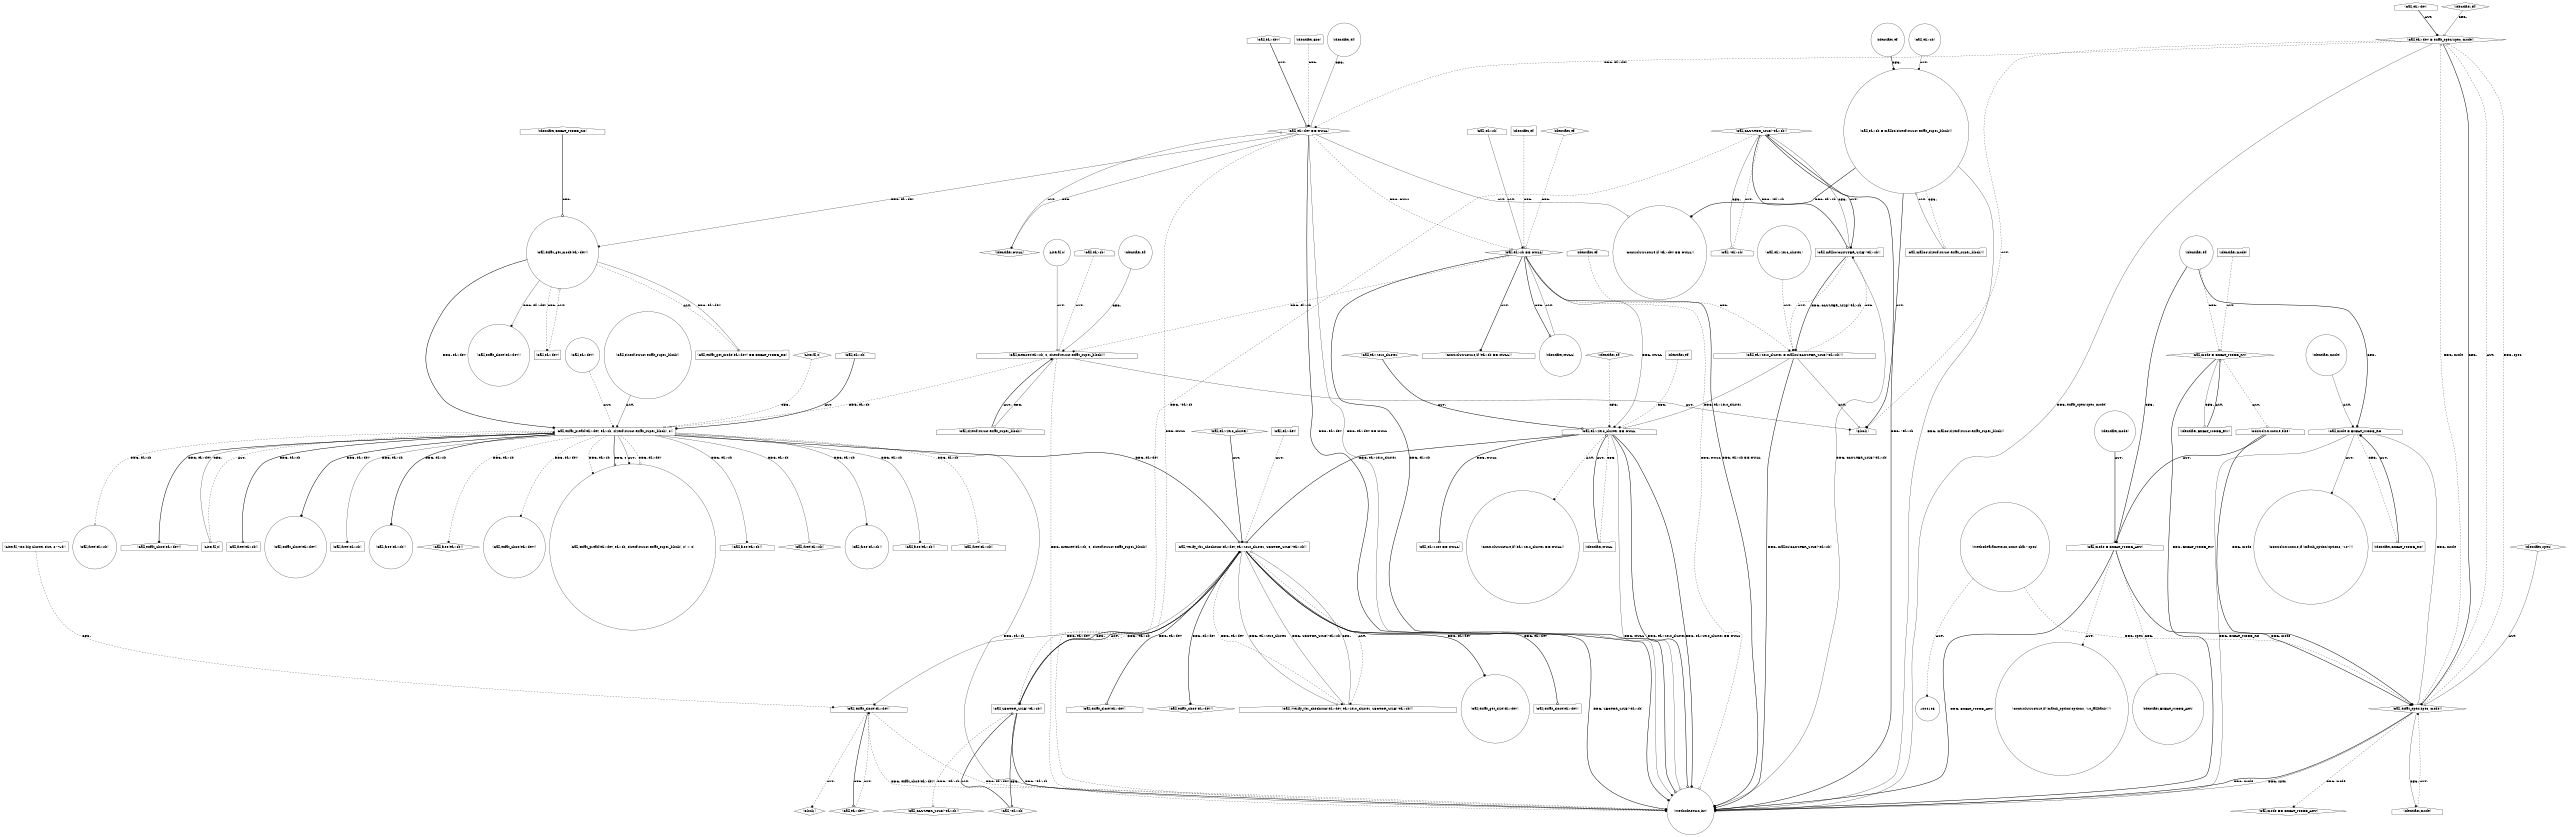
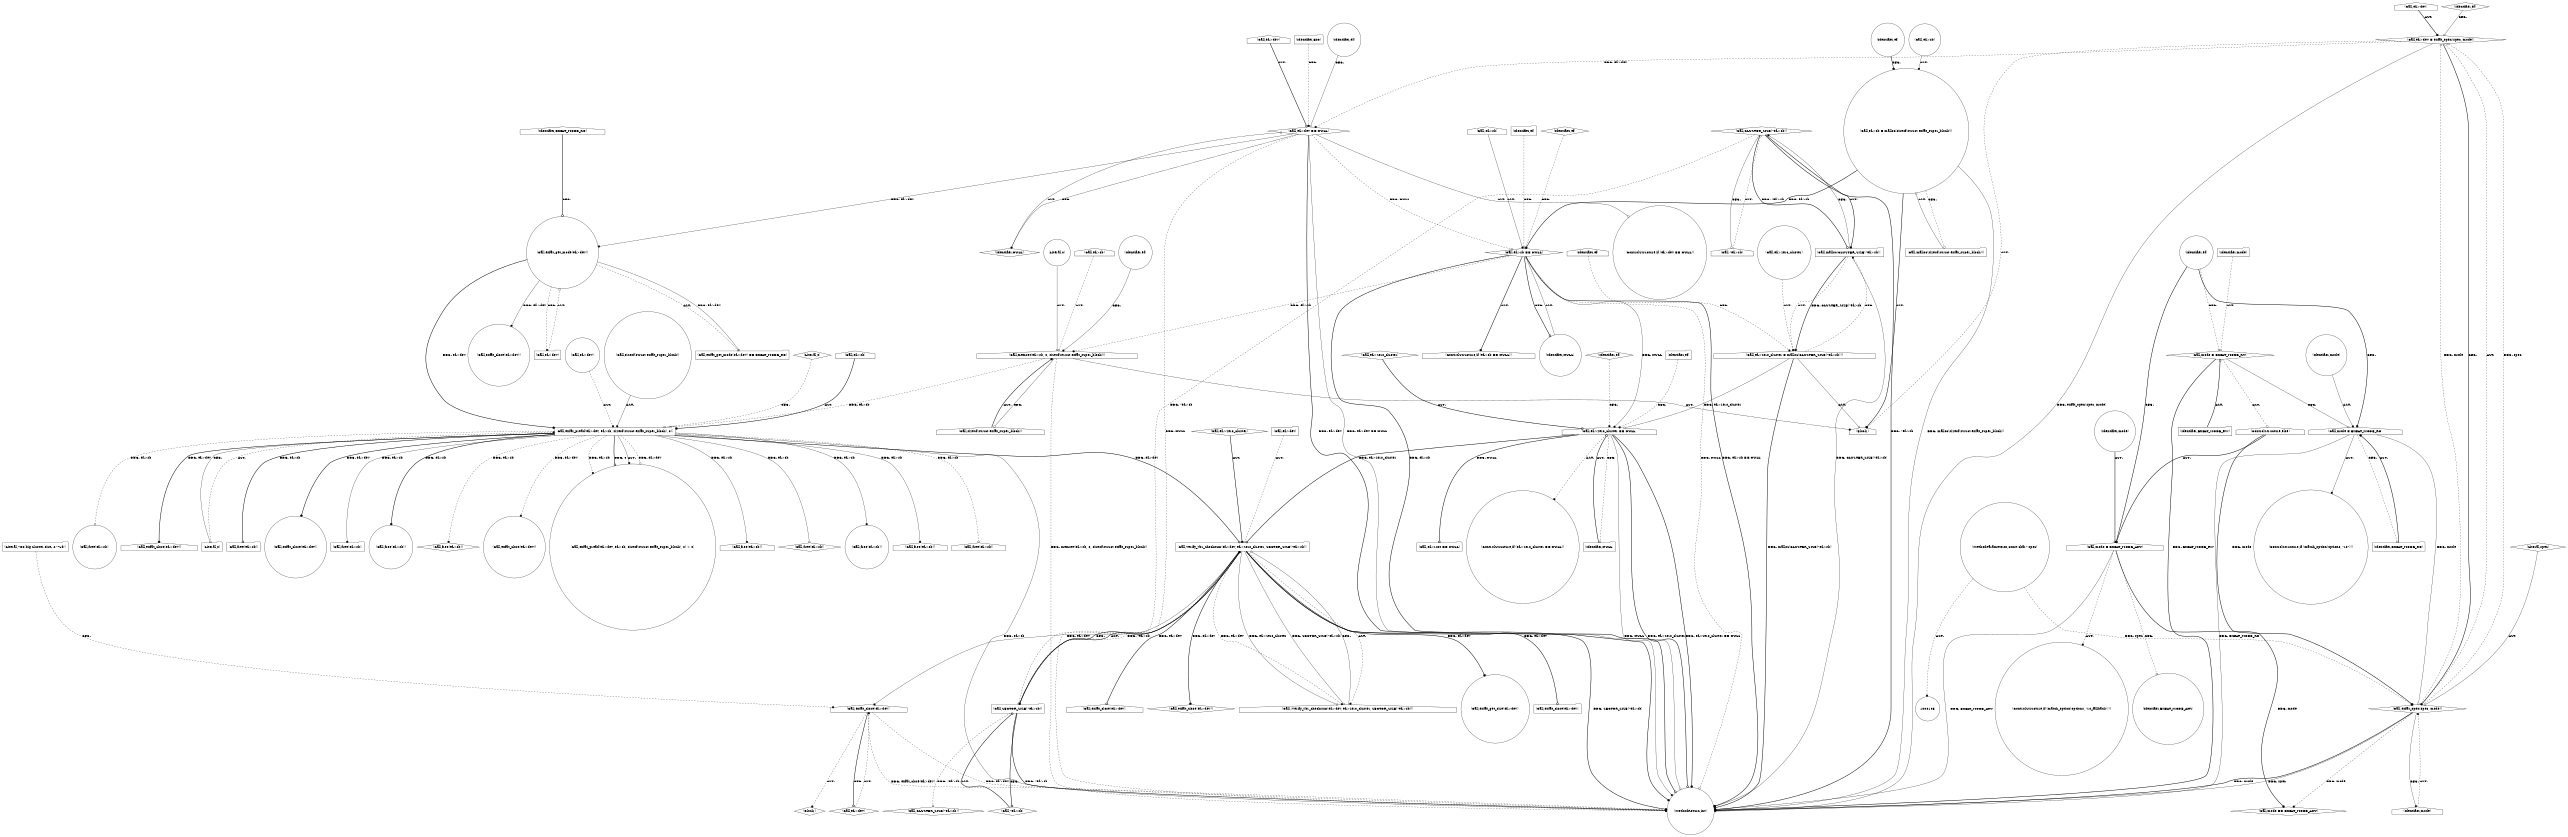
(1760, 203) -> (1687, 203)
(2208, 392) -> (2287, 393)
(2538, 547) -> (2538, 547)
(2230, 633) -> (2269, 647)
(1947, 720) -> (1947, 720)
